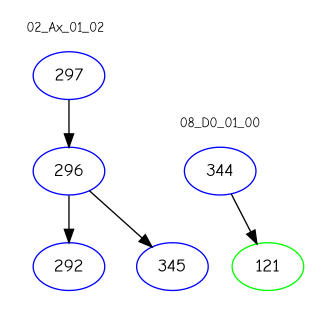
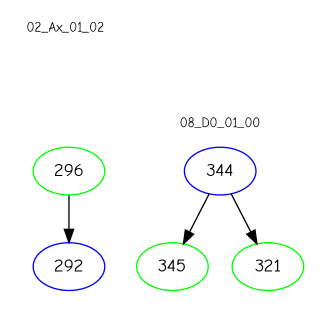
(69, 76) -> none
(69, 171) -> (69, 171)
(107, 206) -> (199, 213)
(172, 267) -> (172, 267)
(268, 267) -> (268, 267)
